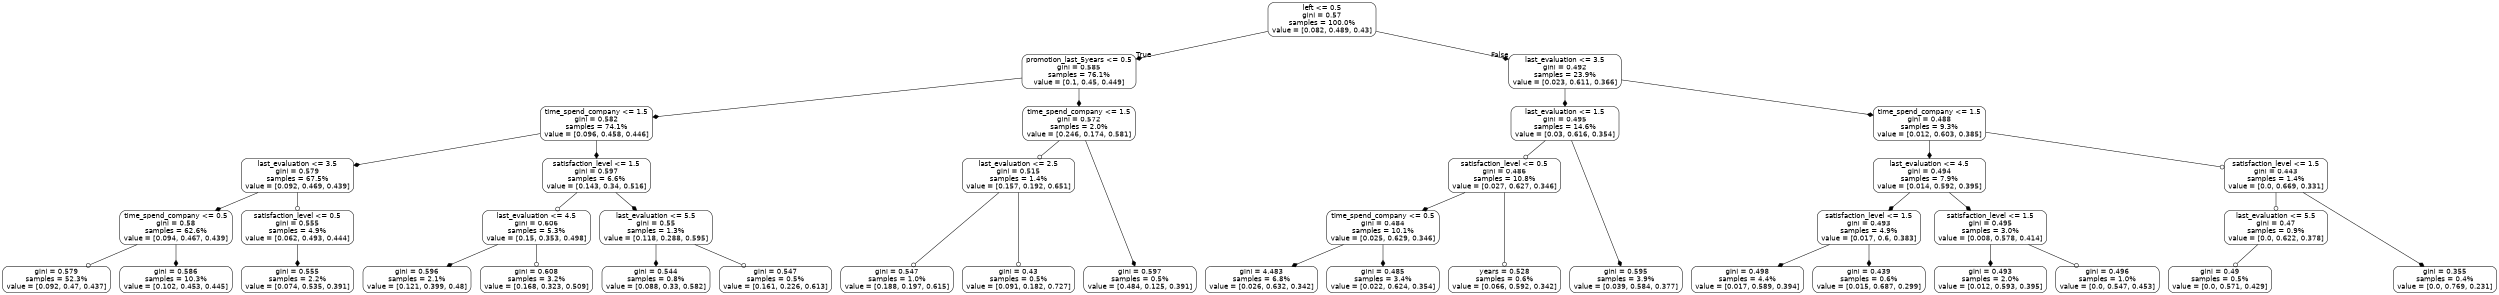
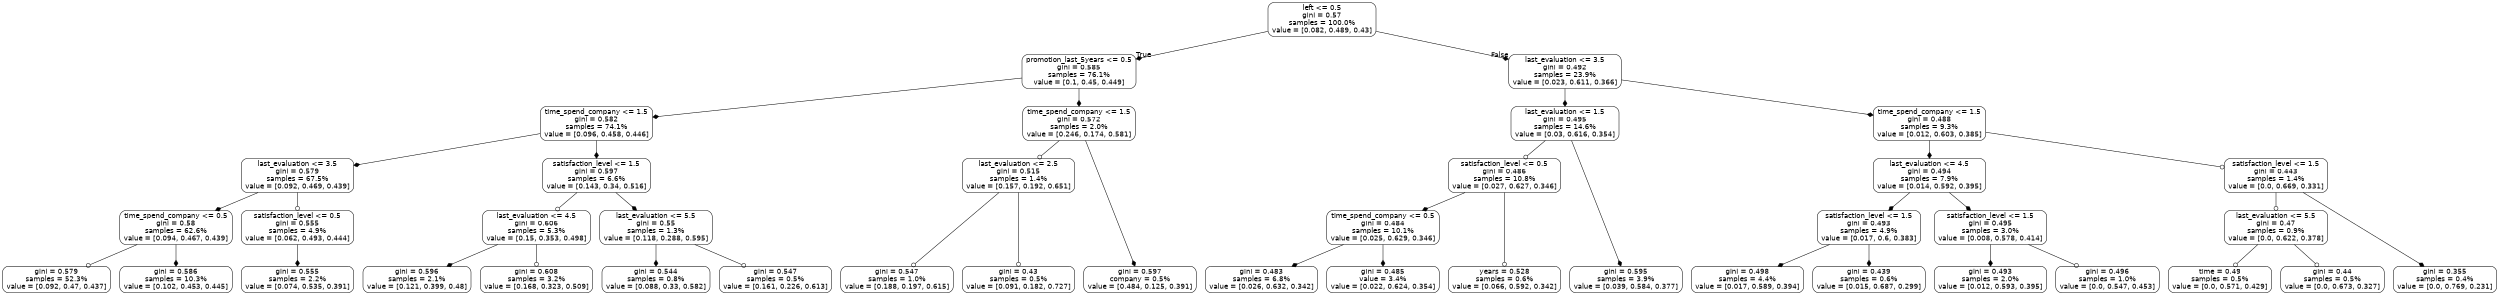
(1140, 280) -> (1140, 280)
(1262, 280) -> (1262, 280)
(1383, 280) -> (1383, 280)
(2220, 280) -> (2220, 280)
none -> (2332, 280)
